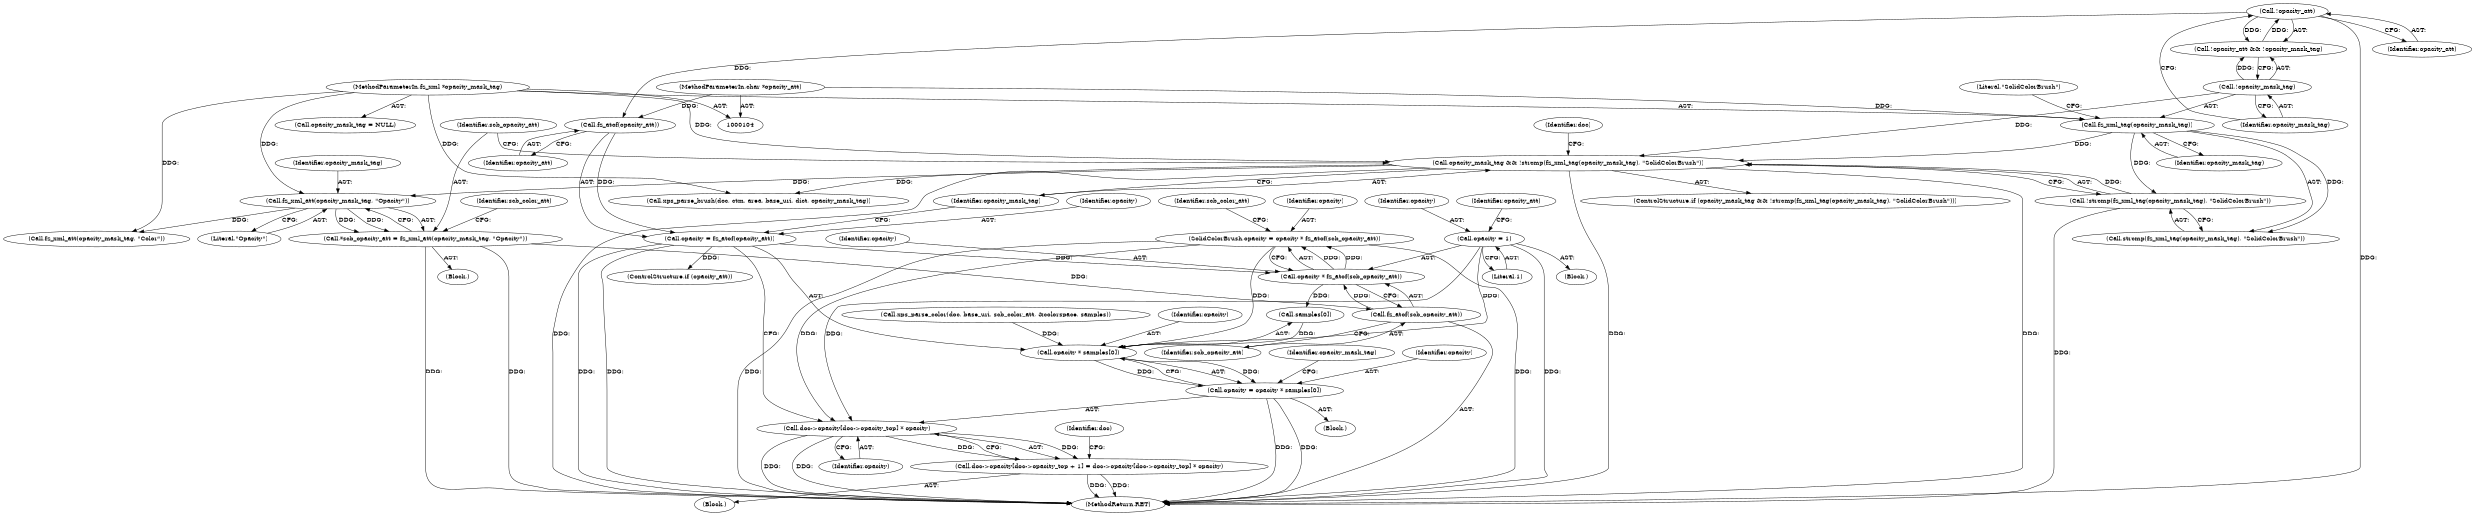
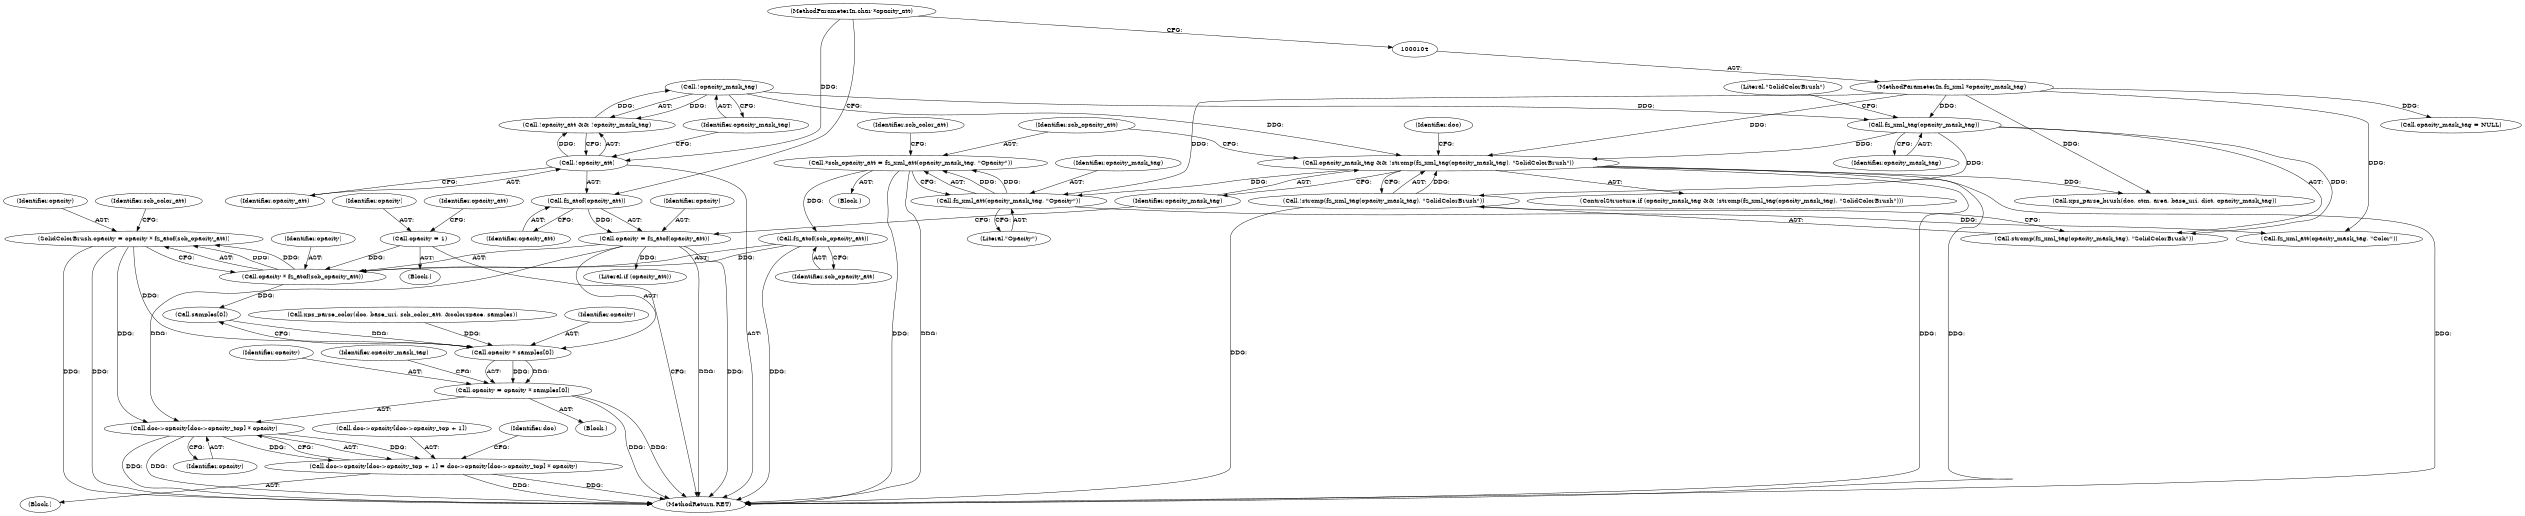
(2281, 30) -> (595, 144)
(744, 68) -> (595, 182)
(2267, 68) -> (627, 106)
(628, 94) -> (1656, 66)
(1452, 95) -> (784, 142)
(400, 106) -> (2412, 106)
(691, 106) -> (855, 106)
(749, 106) -> (1176, 30)
(1687, 106) -> (1949, 106)
(2212, 106) -> (1647, 106)
(1065, 258) -> (481, 258)
(1429, 258) -> (378, 258)
(2370, 258) -> (755, 334)
(680, 277) -> (635, 277)
(1507, 277) -> none
(1377, 295) -> none
(1111, 301) -> none
(772, 334) -> (160, 334)
(1284, 334) -> (283, 334)
(1354, 334) -> none
(1554, 372) -> (679, 372)
(1164, 374) -> none
(1468, 410) -> (779, 372)
none -> (402, 429)
